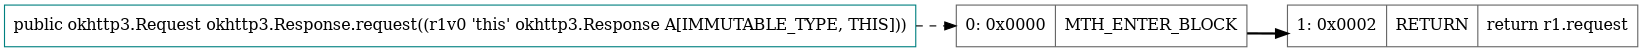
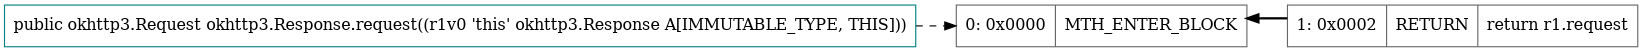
(1262, 33) -> (1273, 18)
